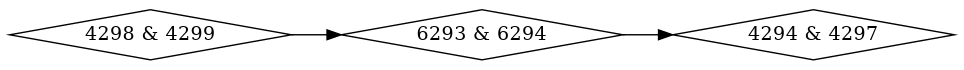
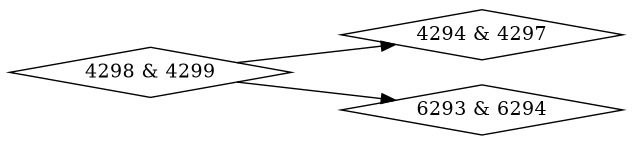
(641, 35) -> (309, 54)
